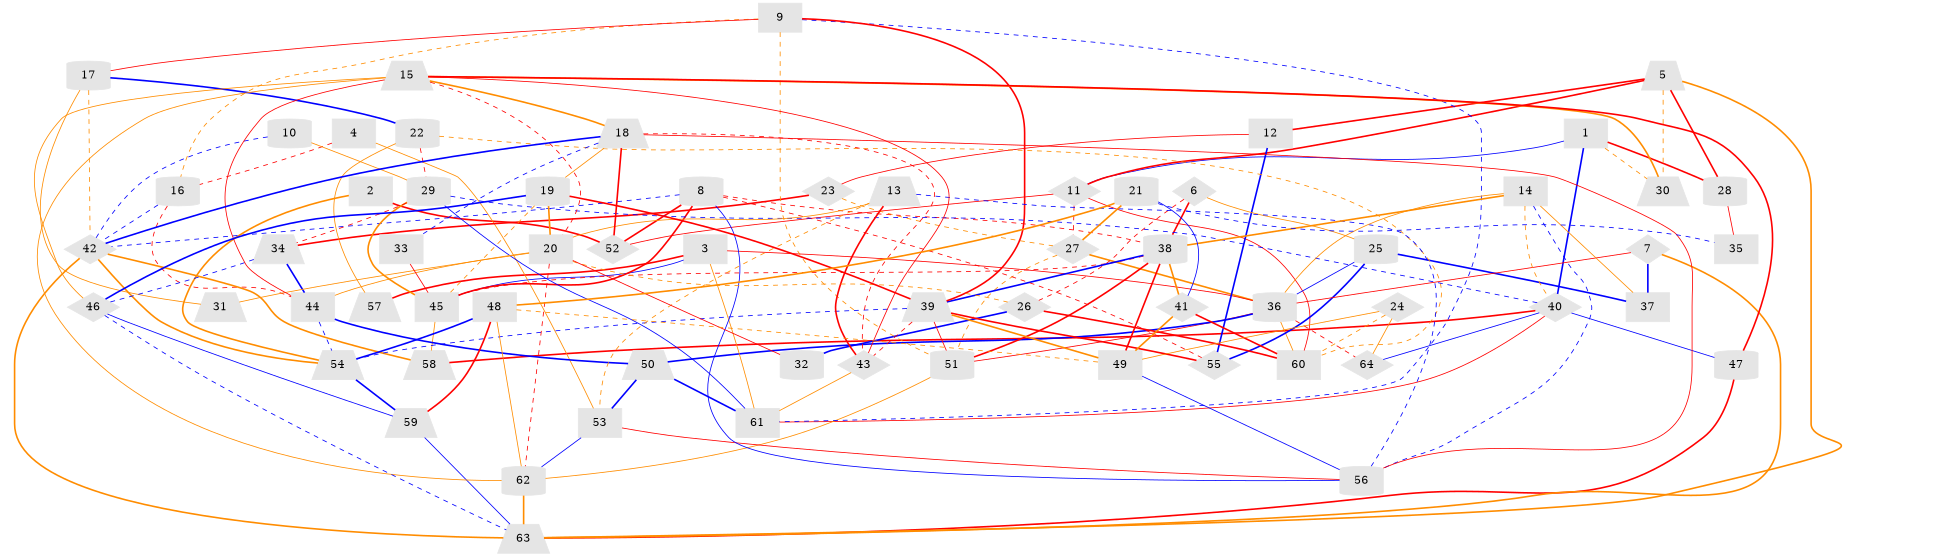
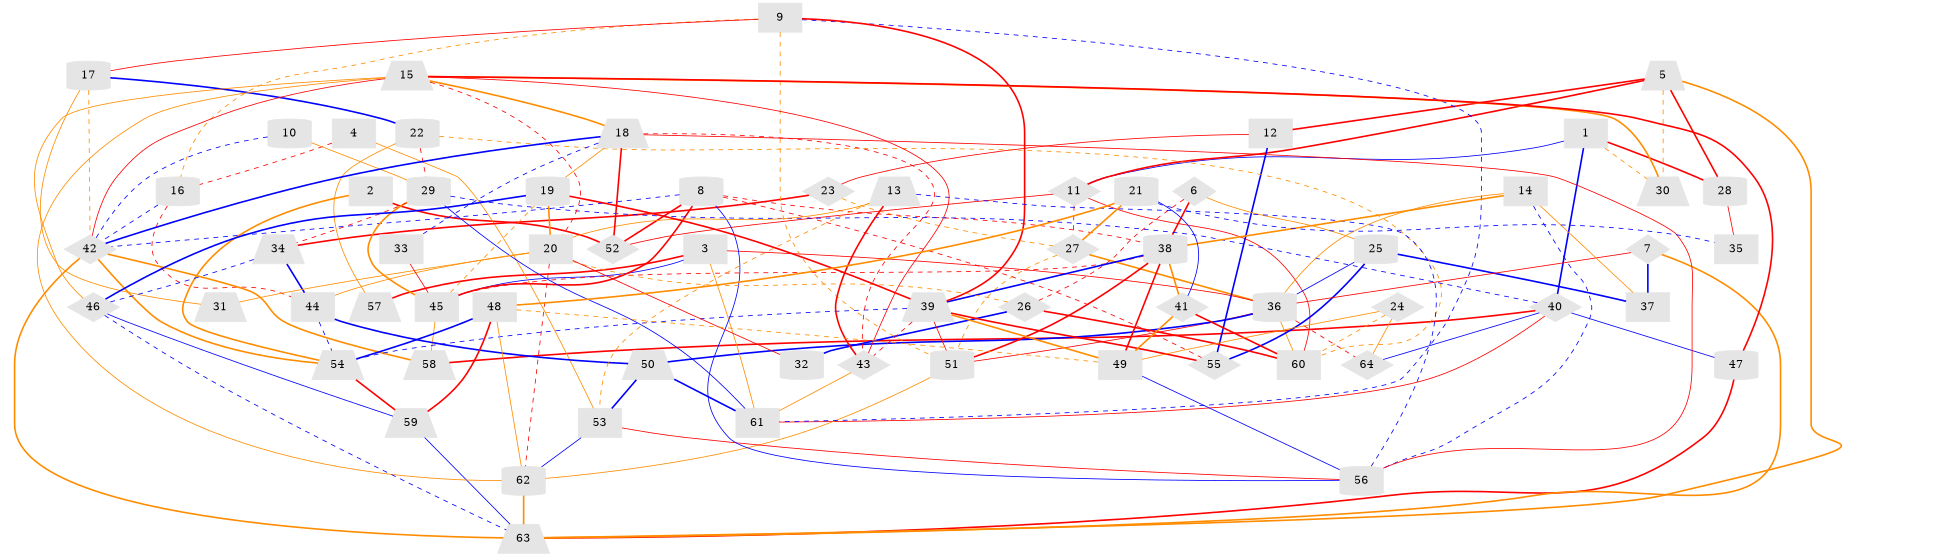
(237, 153) -> (229, 112)
(1529, 253) -> none
(376, 395) -> (376, 395)
